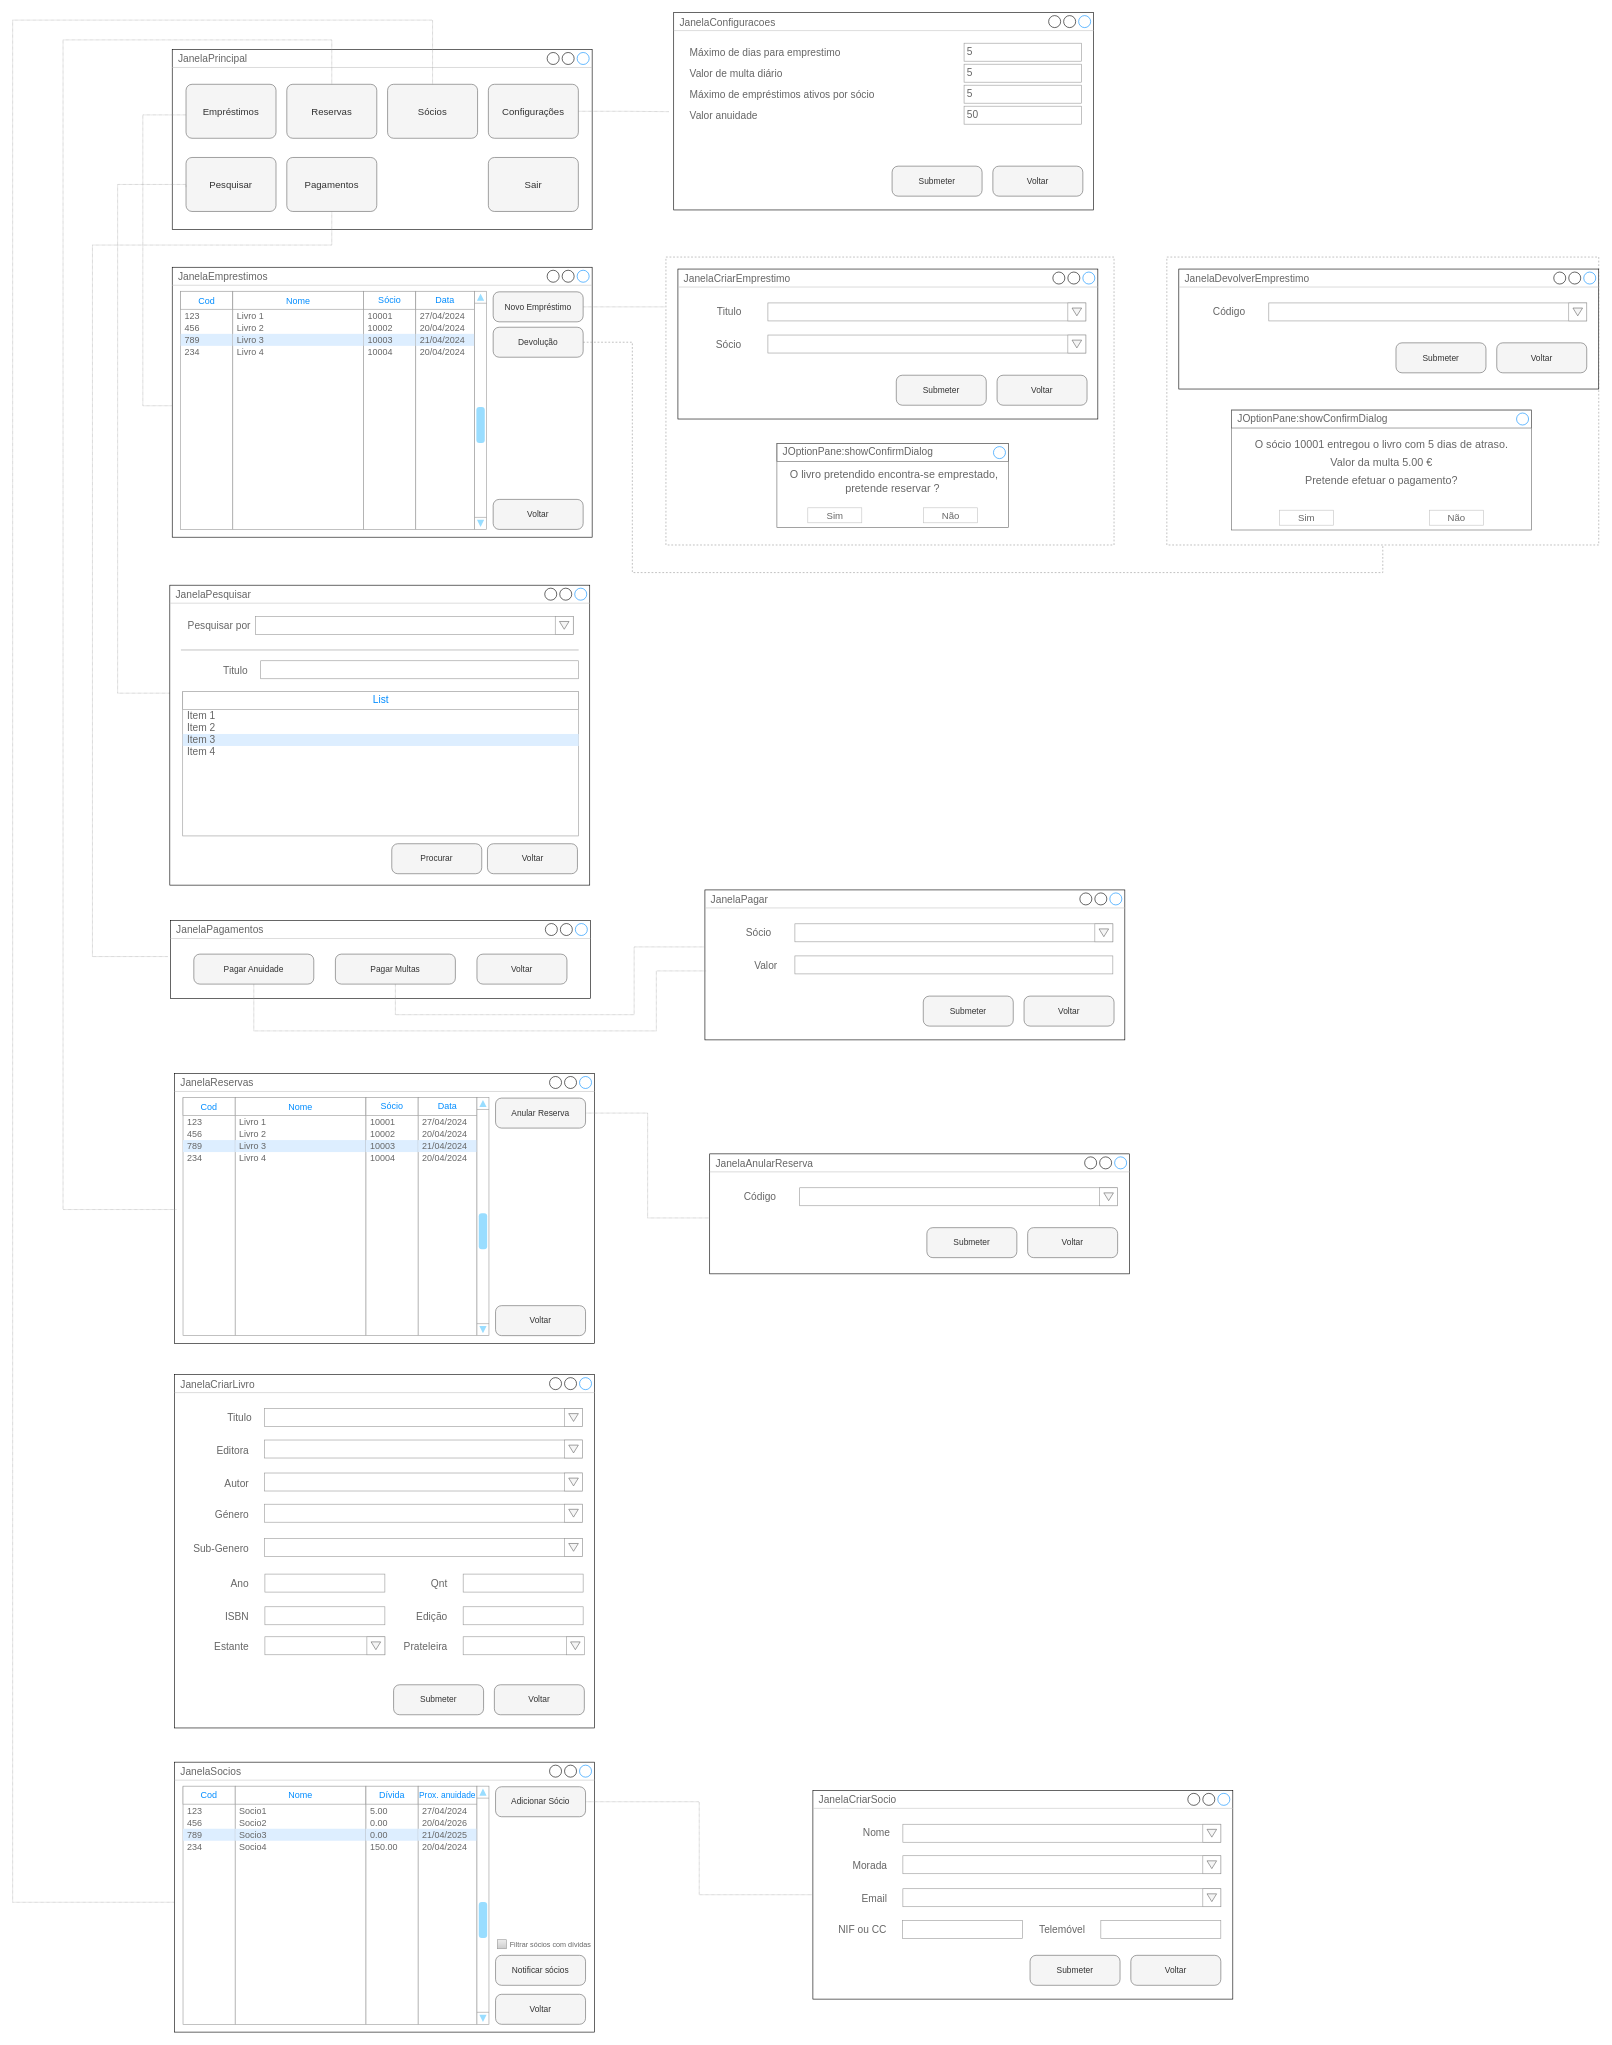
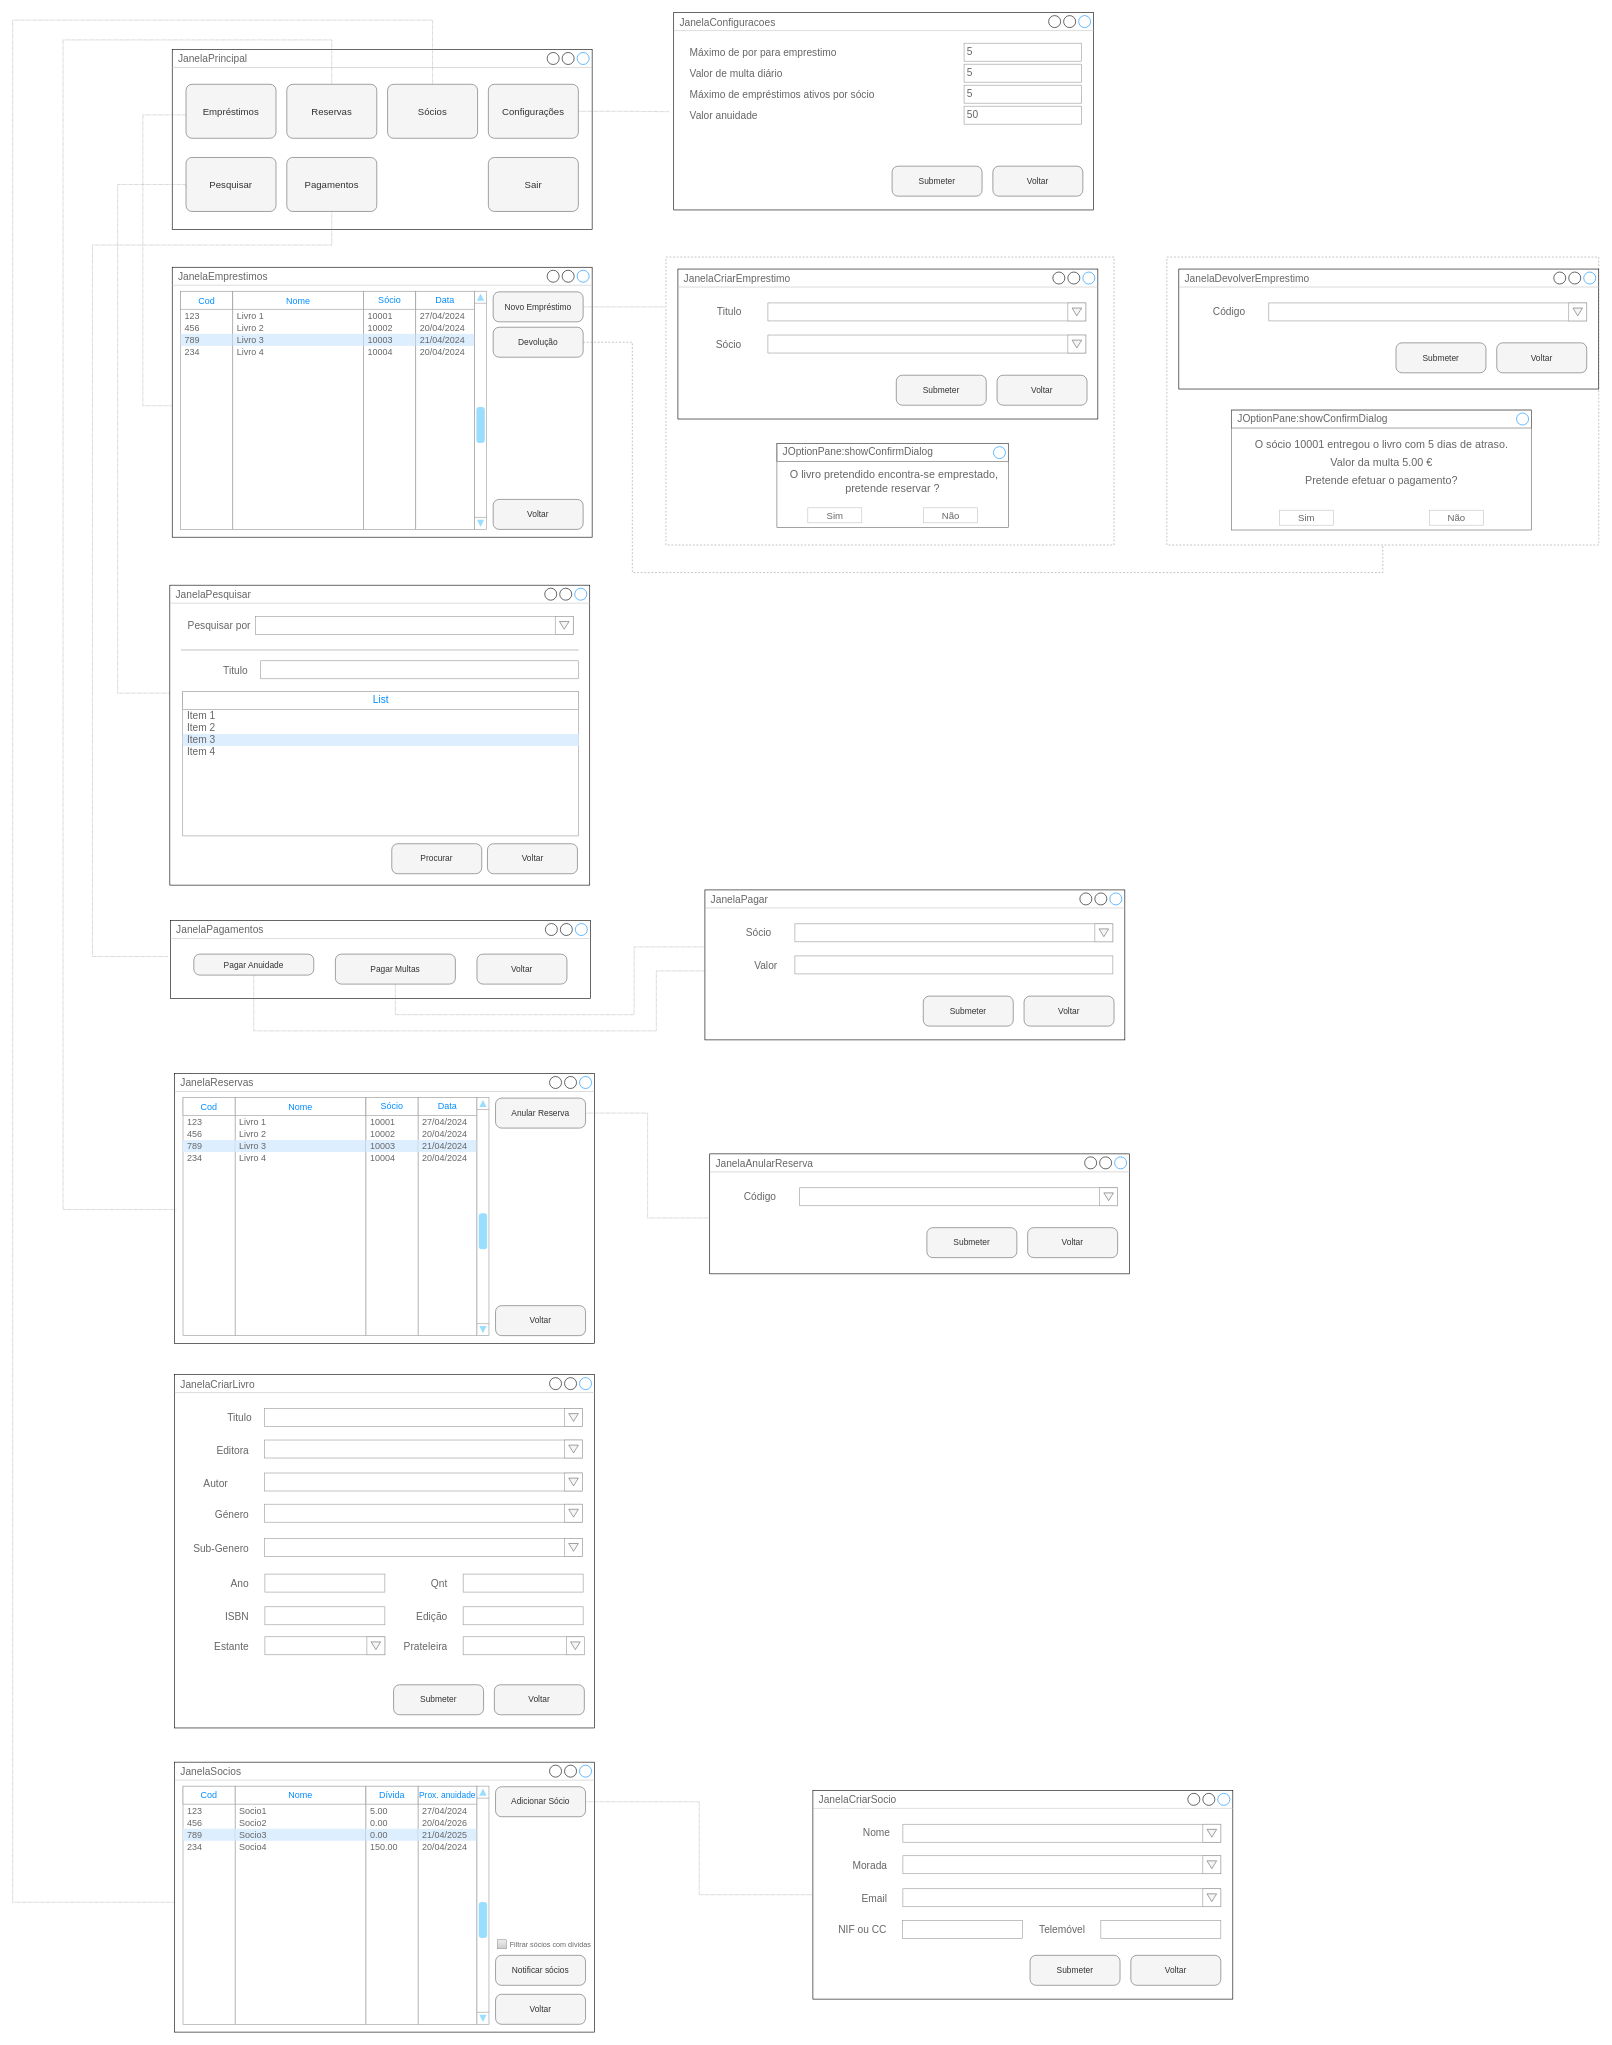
(744, 52) -> (743, 52)
(254, 969) -> (254, 965)
(227, 1483) -> (206, 1483)
